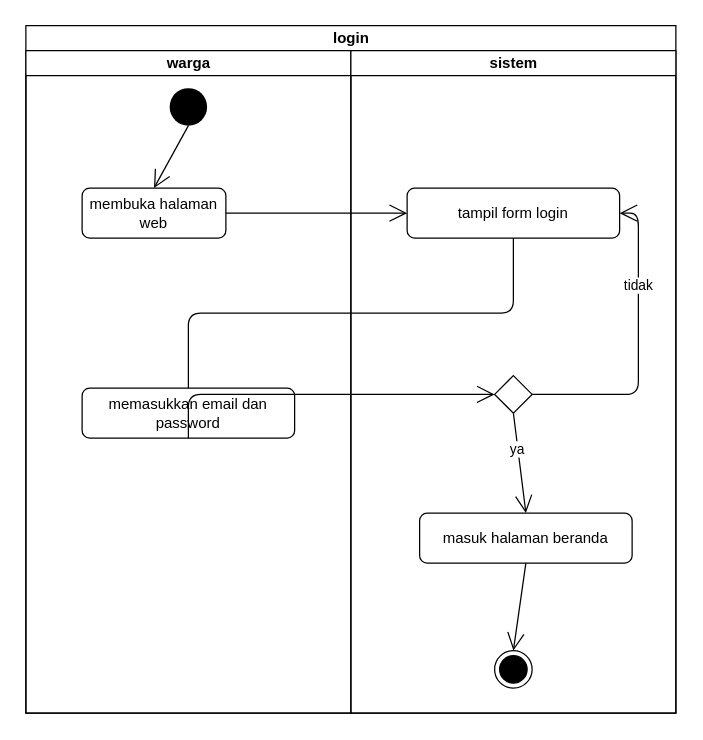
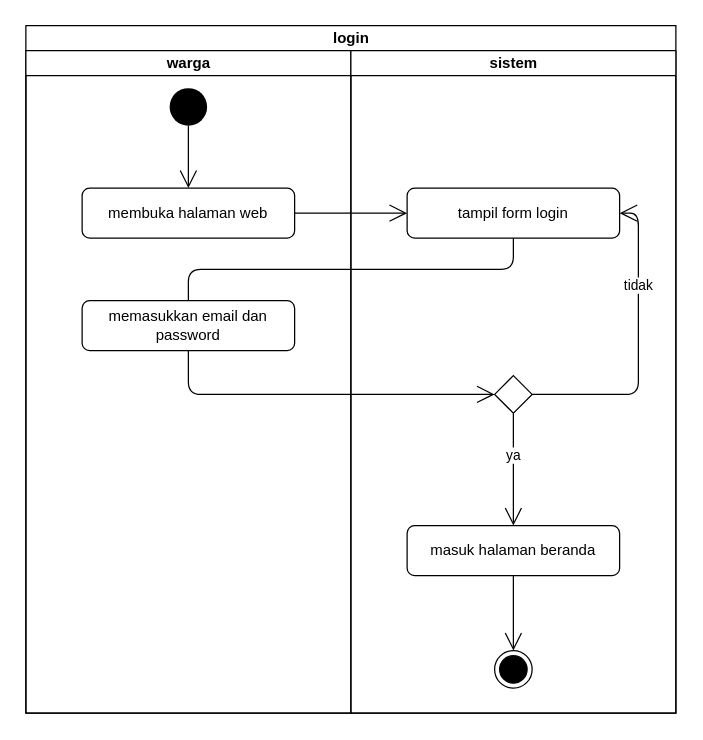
(154, 213) -> (188, 213)
(188, 413) -> (188, 326)
(526, 538) -> (513, 551)
